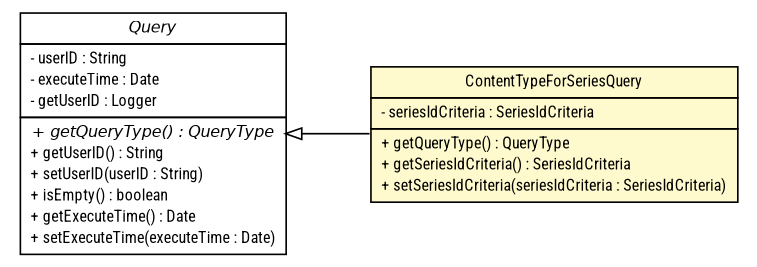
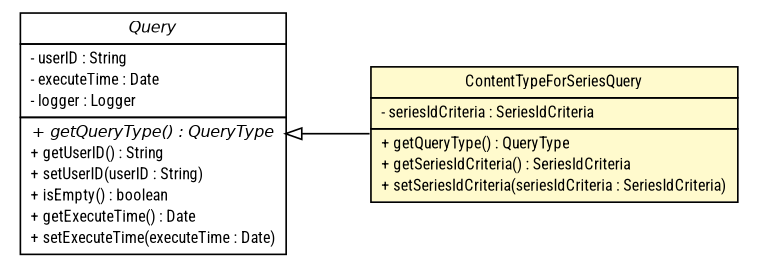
(94, 101) -> (84, 101)
